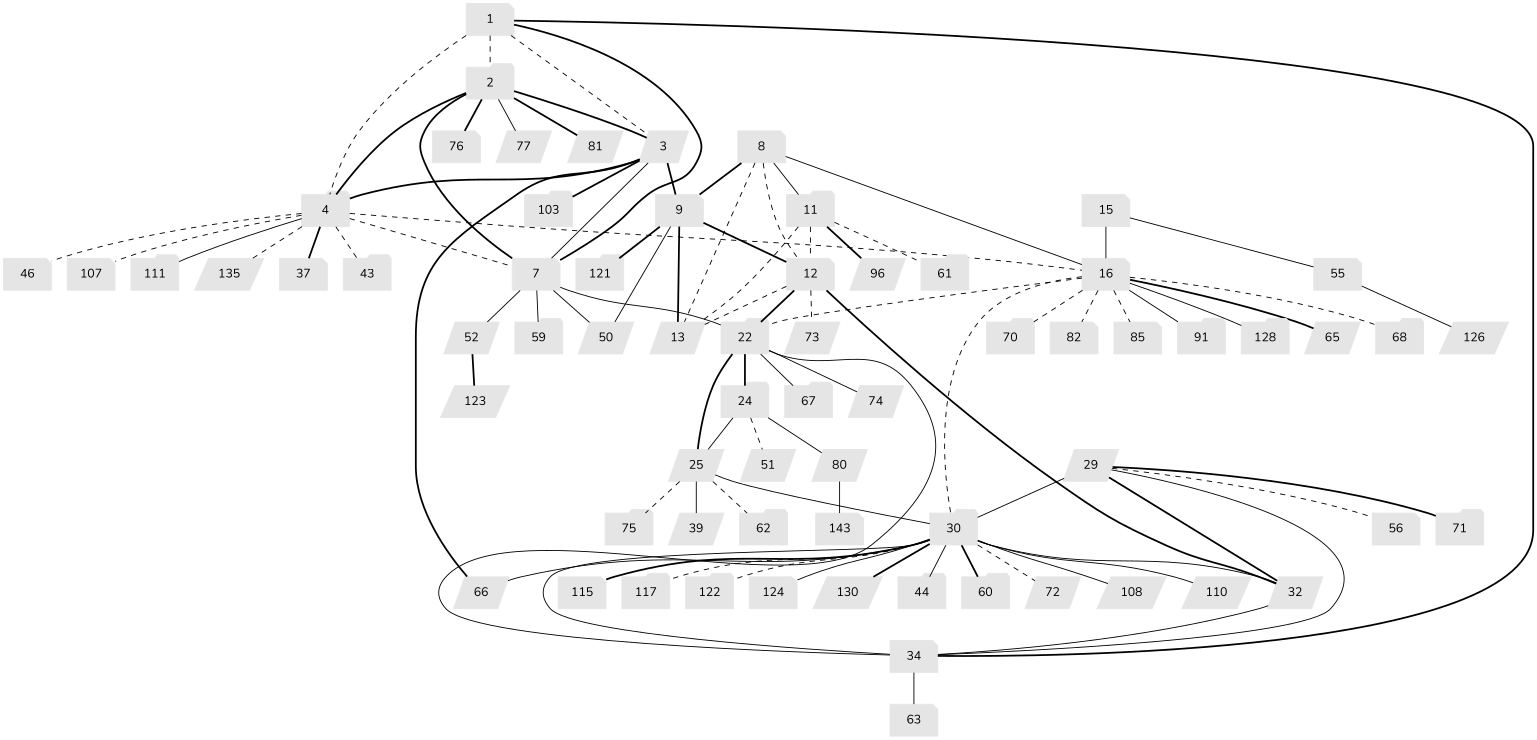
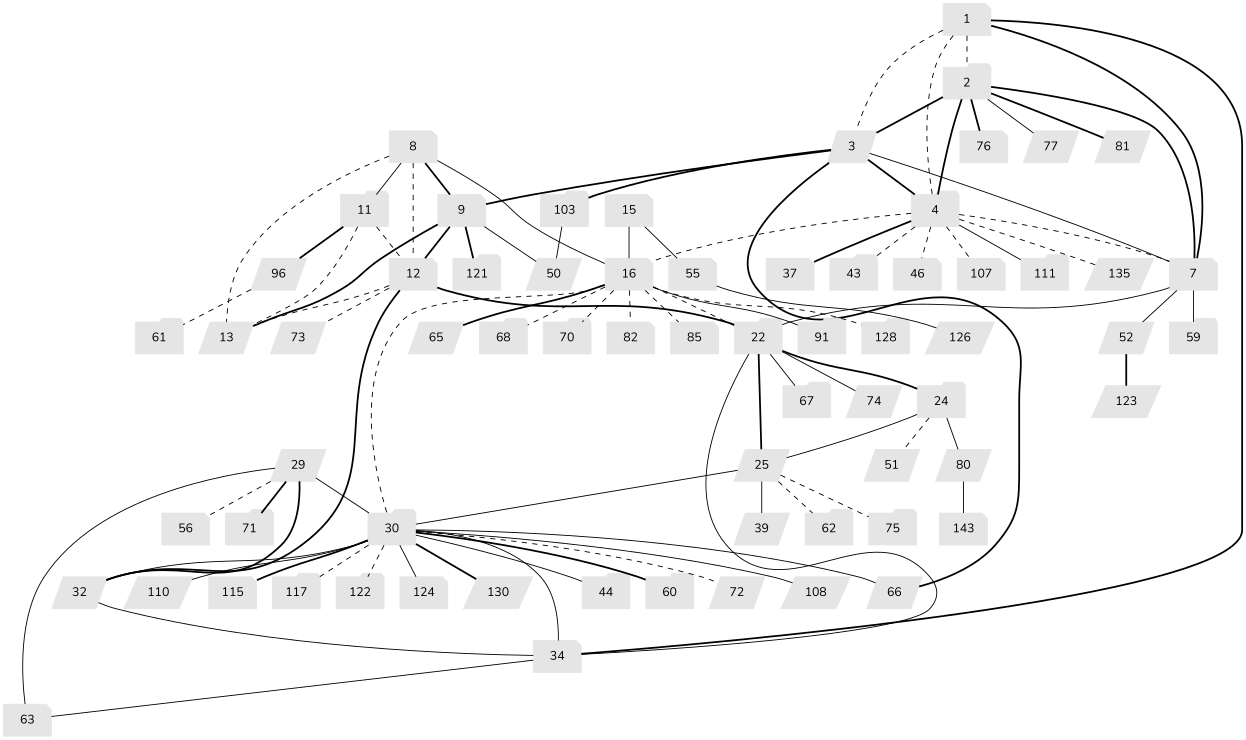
(878, 242) -> (217, 307)
(1186, 303) -> (757, 306)
(571, 306) -> (558, 248)
(1285, 624) -> (90, 531)
